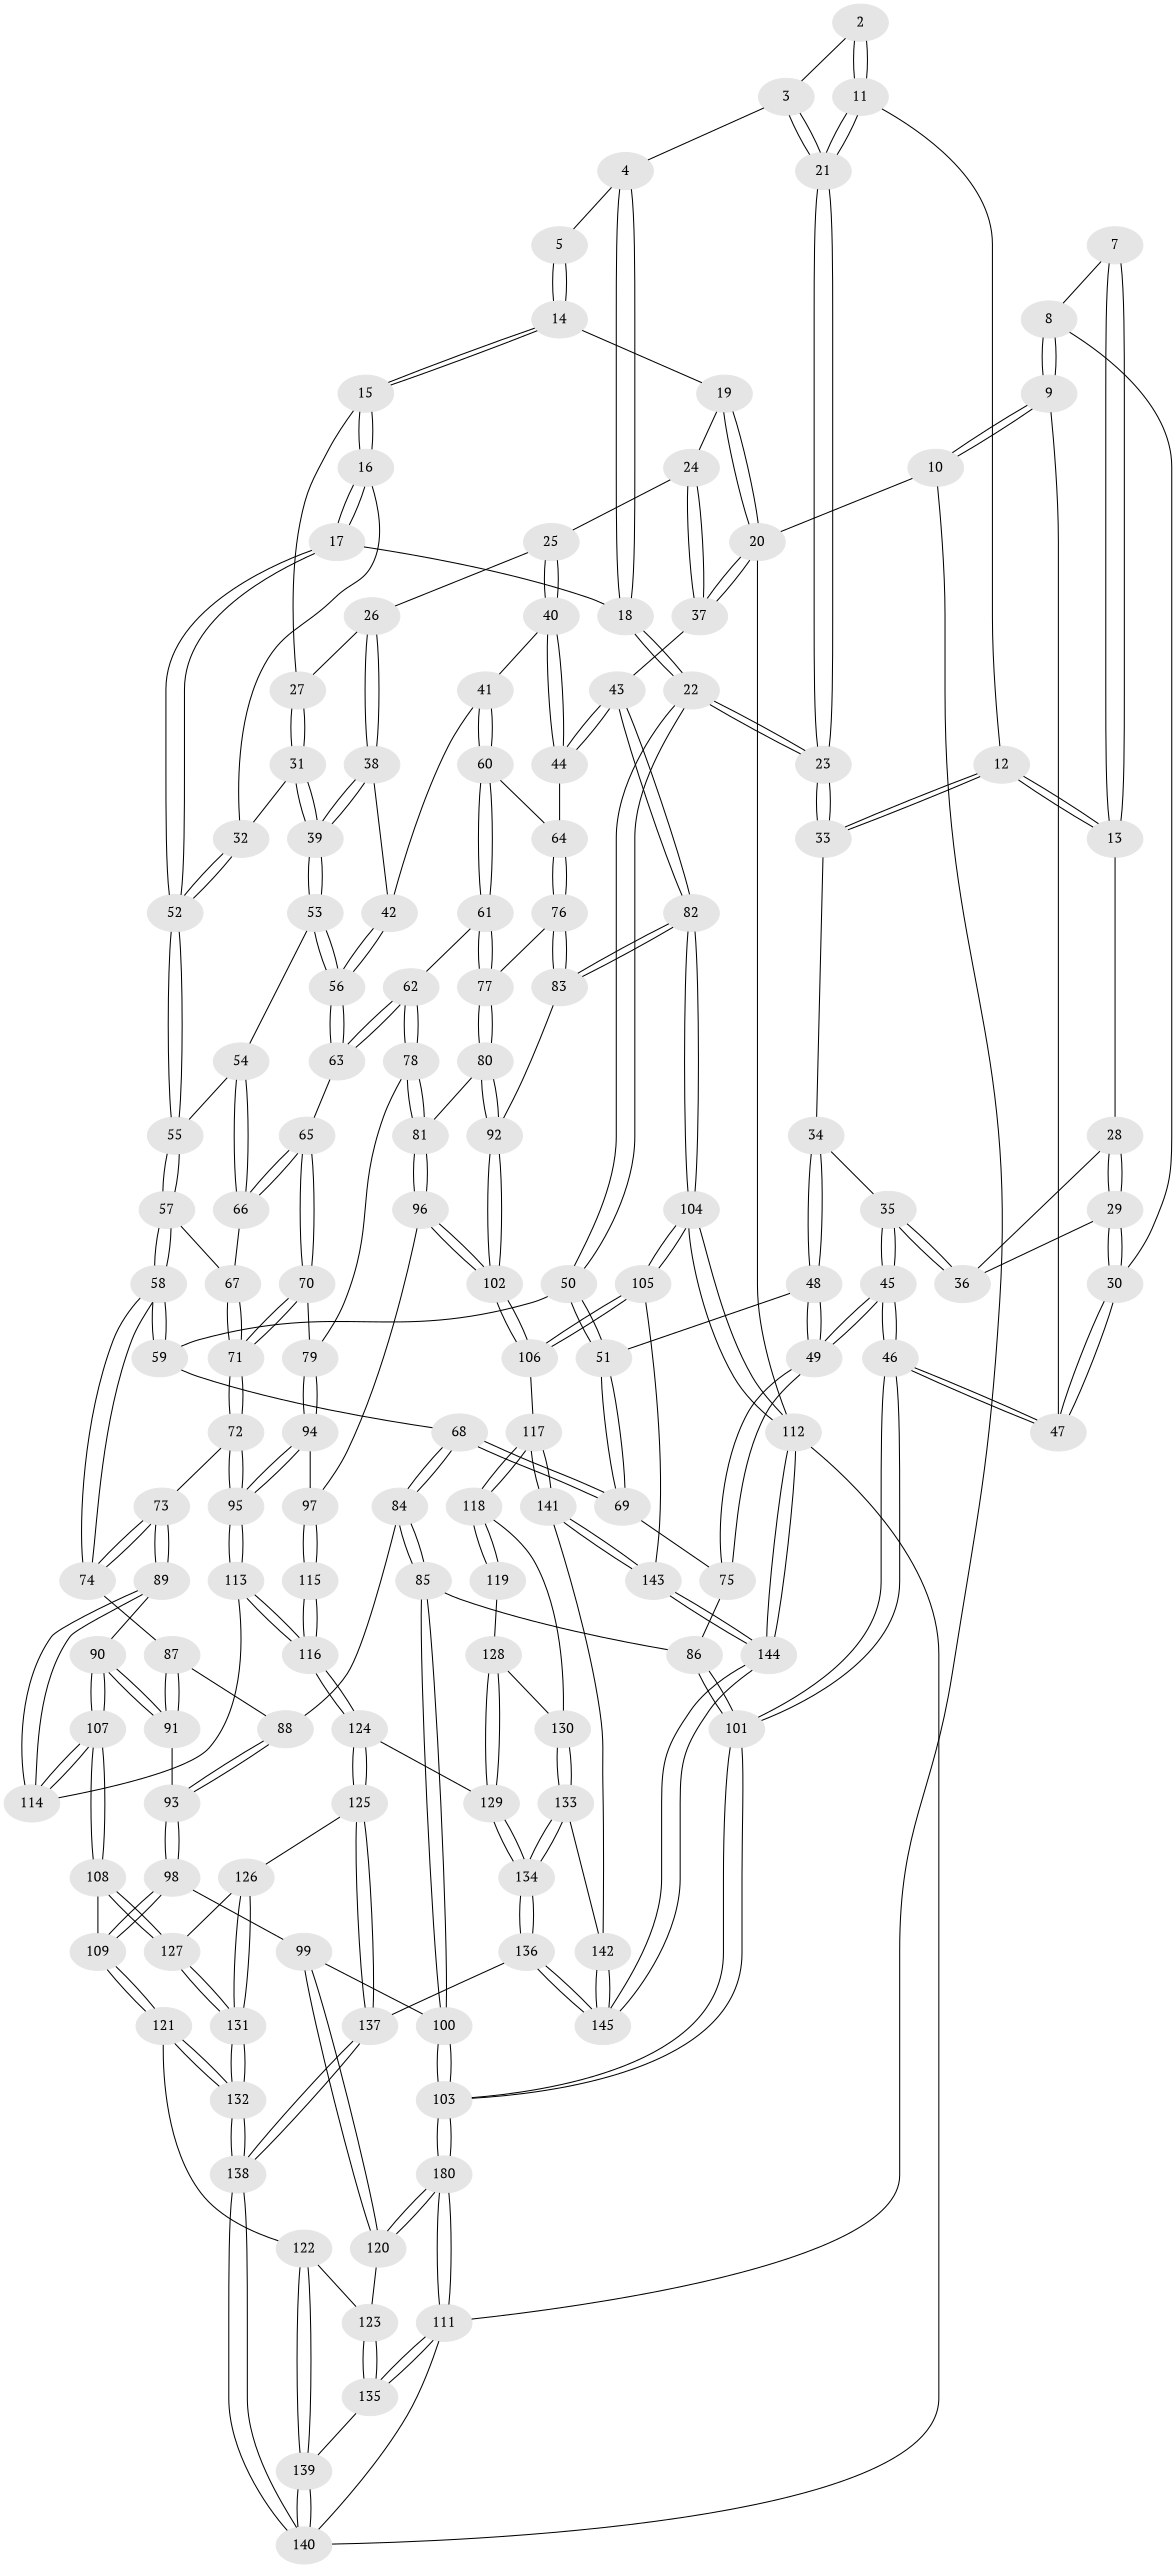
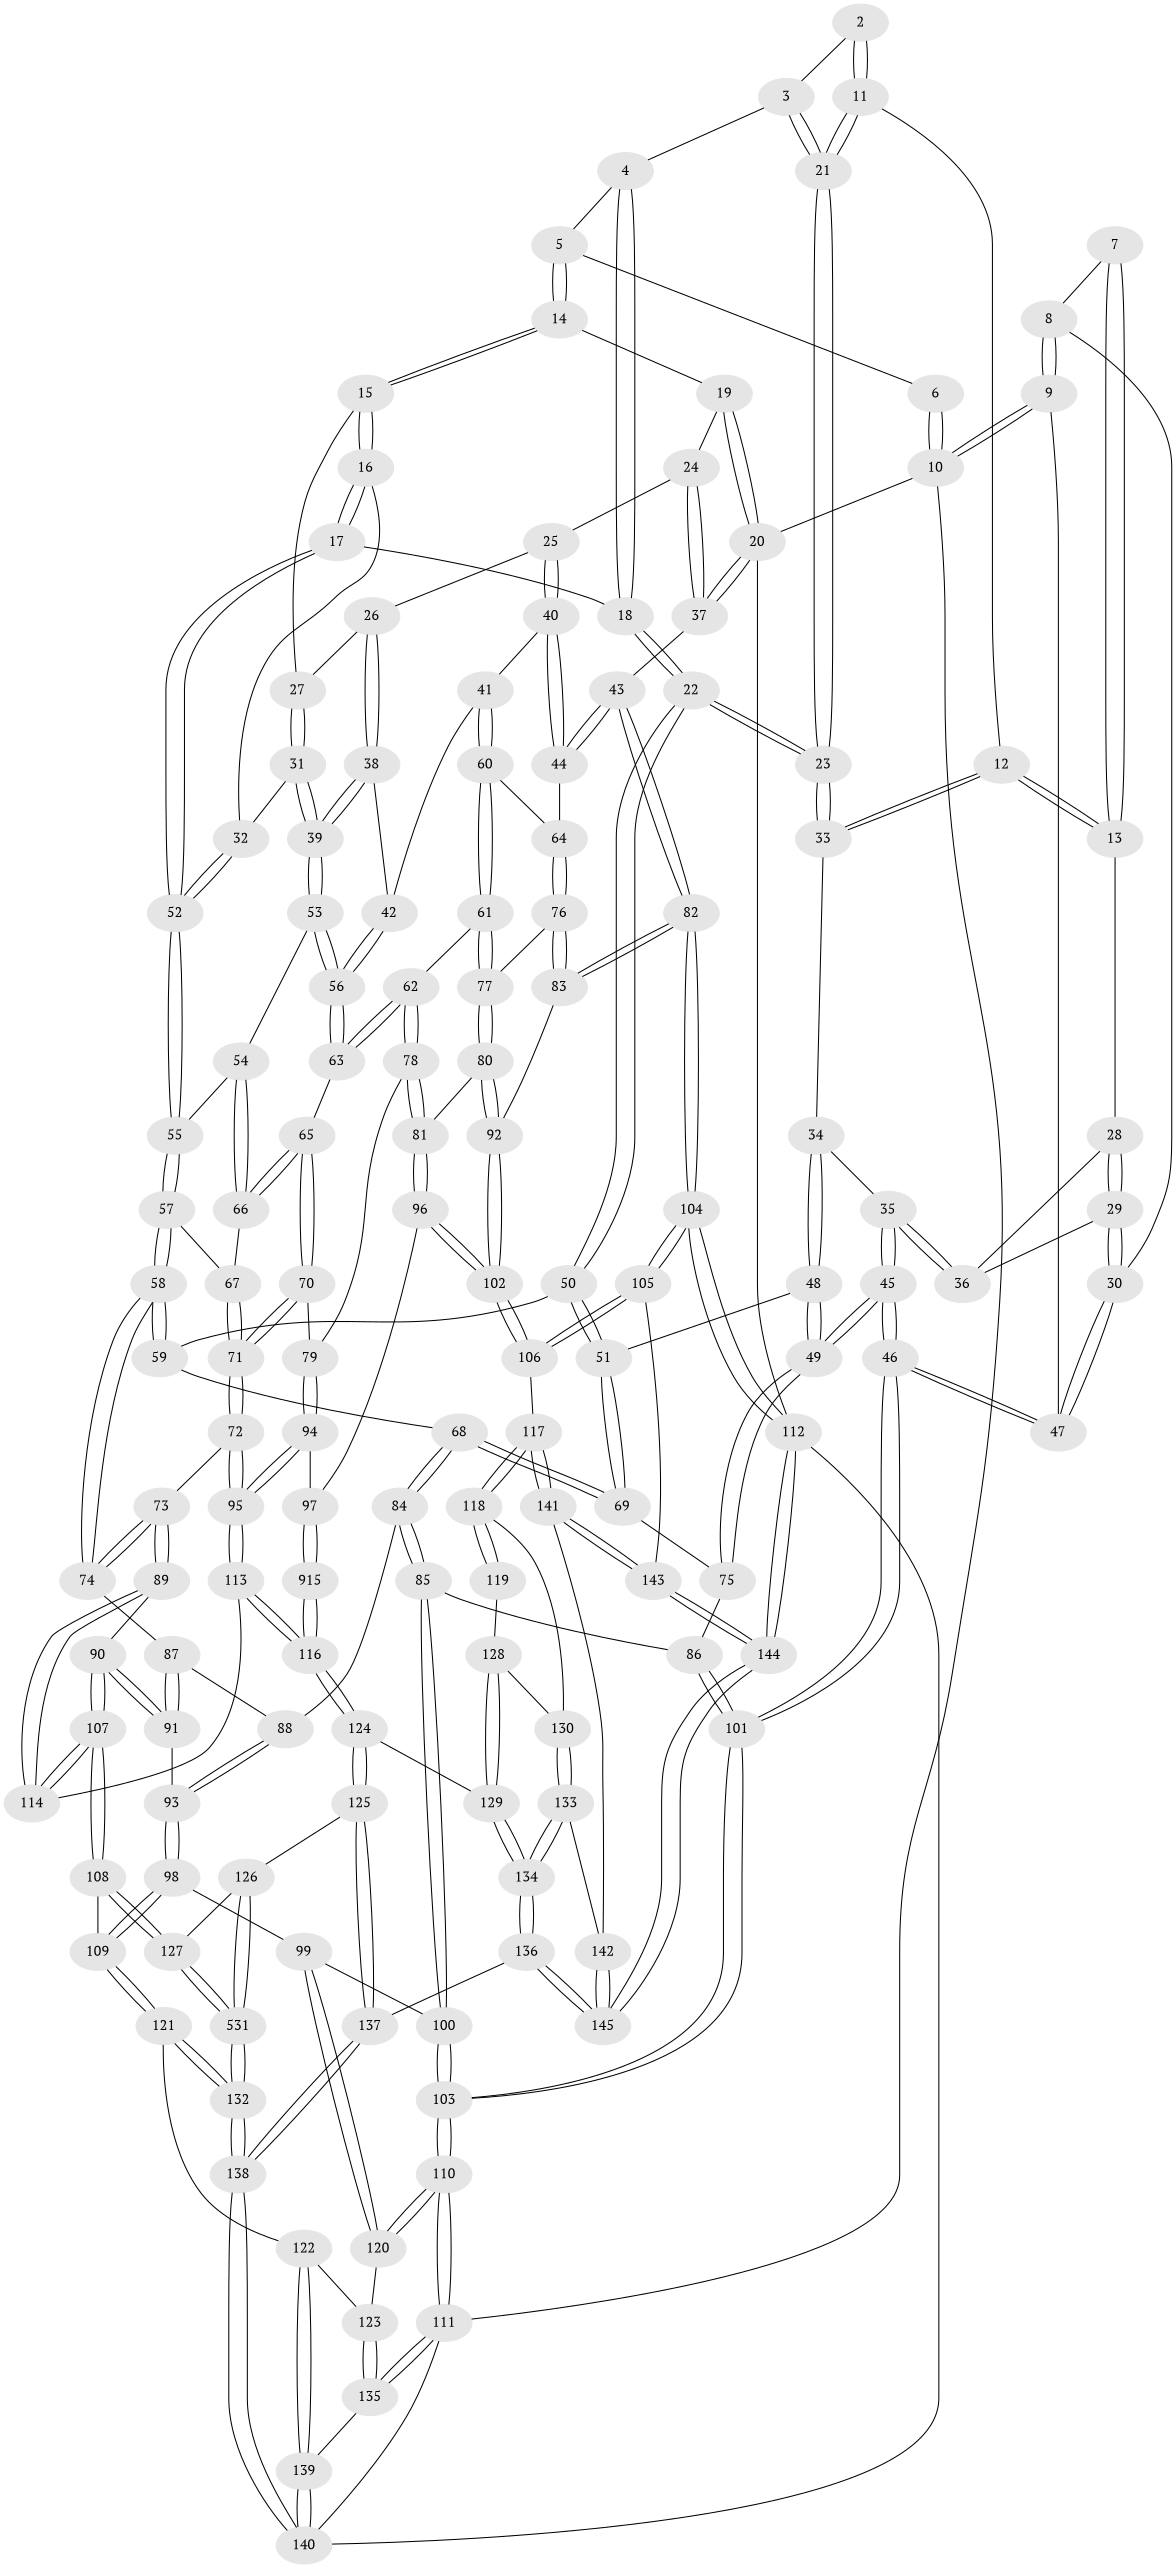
none -> (936, 394)
(310, 1581) -> (310, 1581)
(238, 2026) -> (238, 2026)
(444, 2174) -> (444, 2174)
